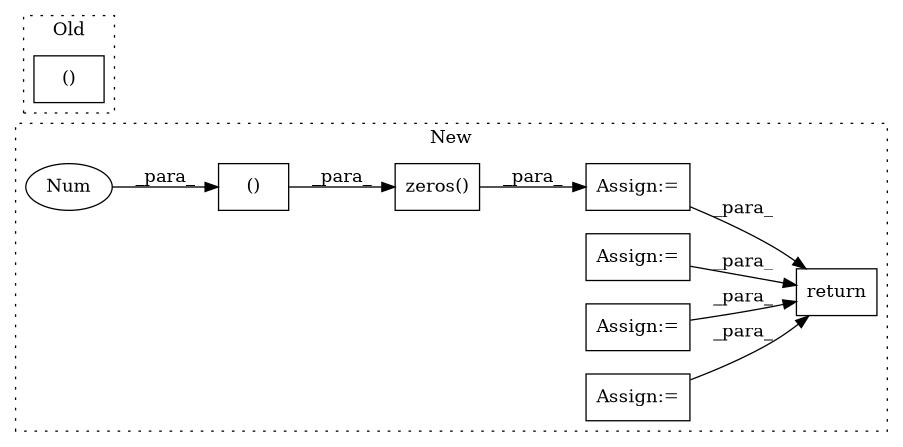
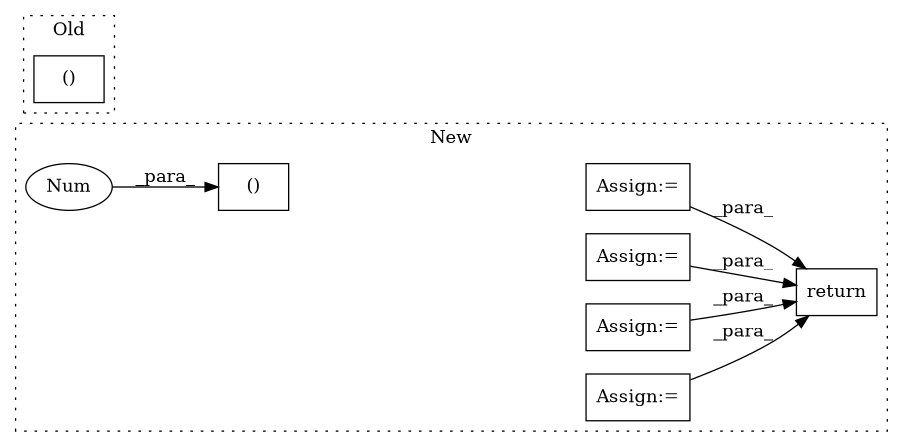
(437, 187) -> none
